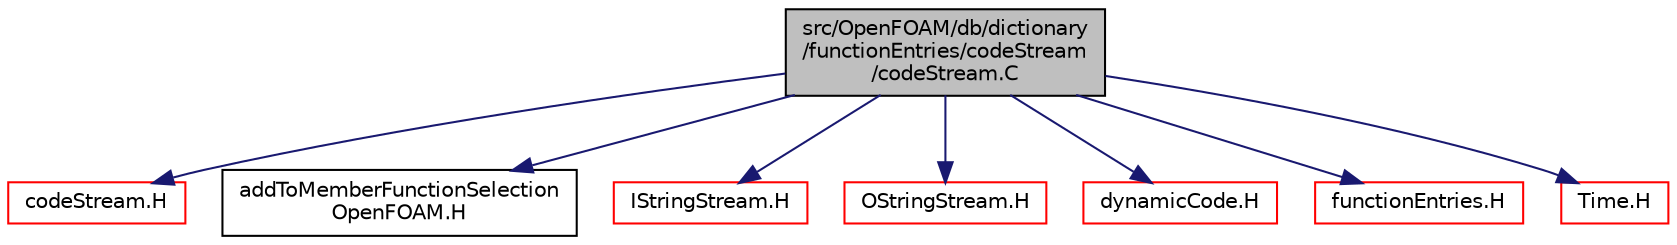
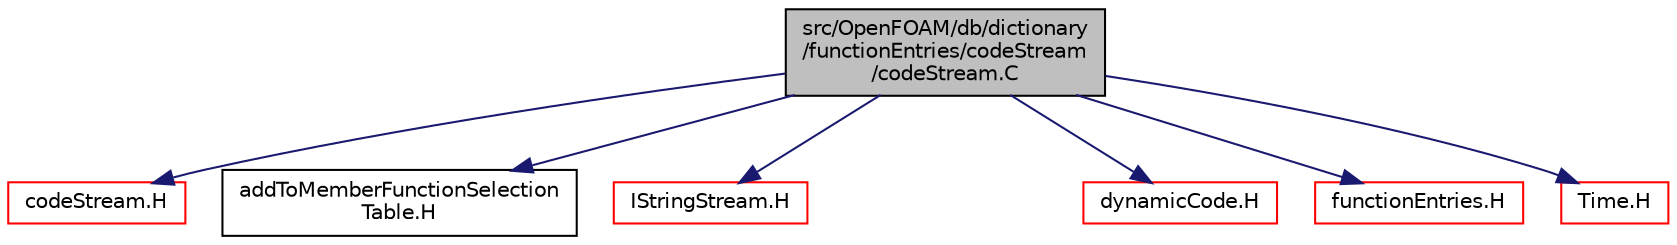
(400, 203) -> (400, 203)
(945, 203) -> none
